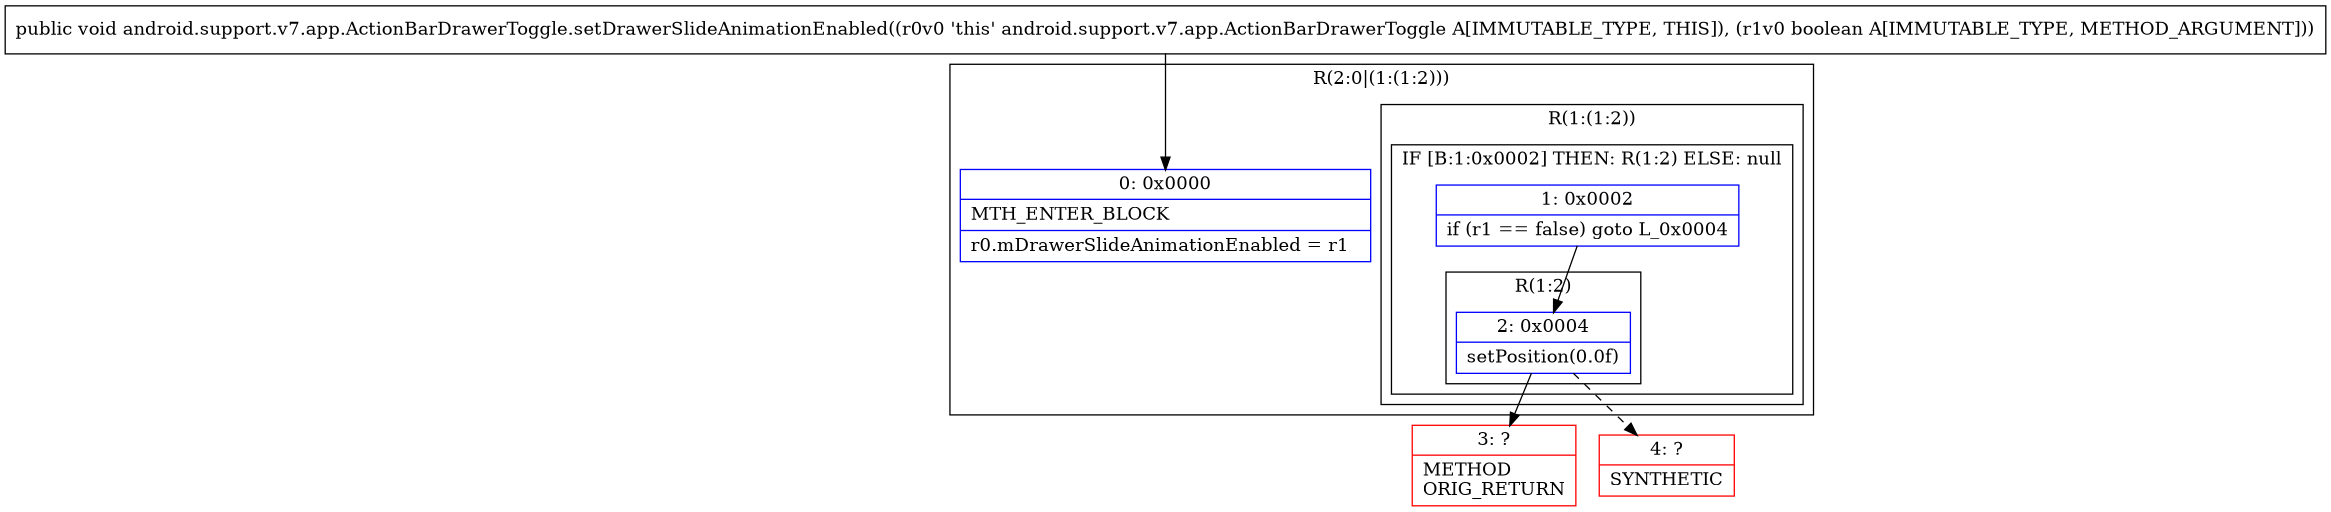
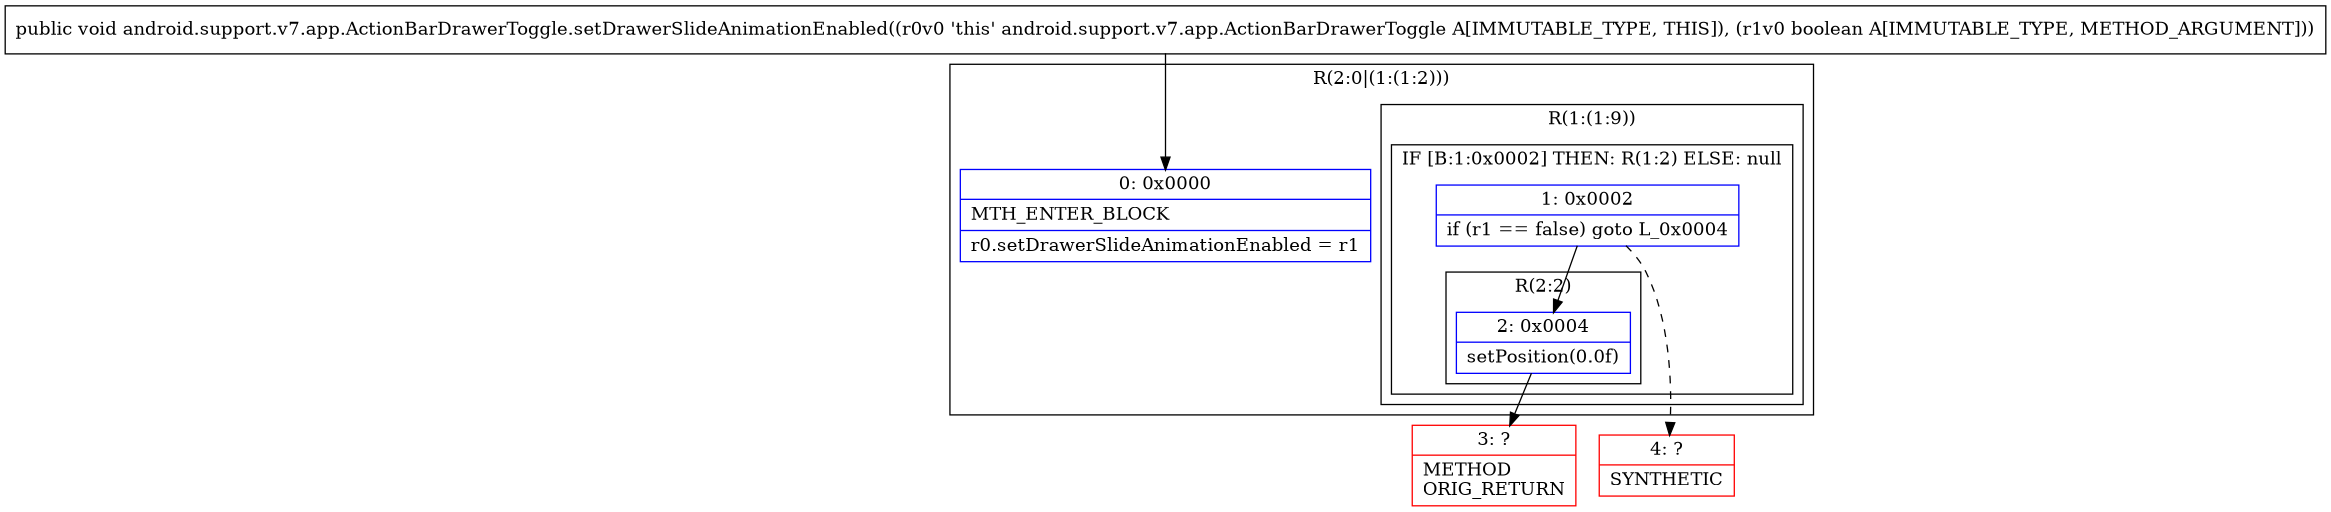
(1592, 119) -> (1592, 119)
(1160, 245) -> (1166, 245)
(1543, 287) -> (1543, 287)
(1600, 400) -> (1664, 329)
